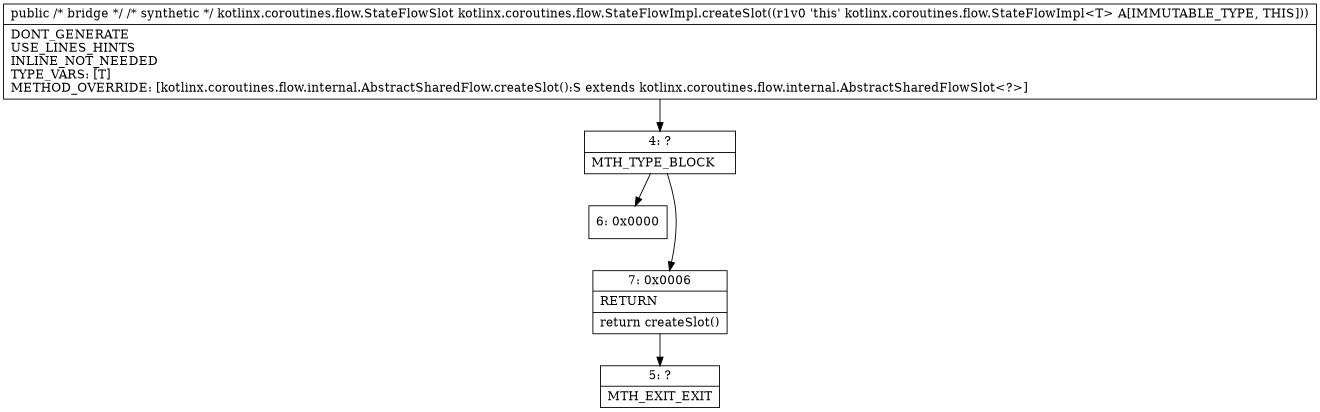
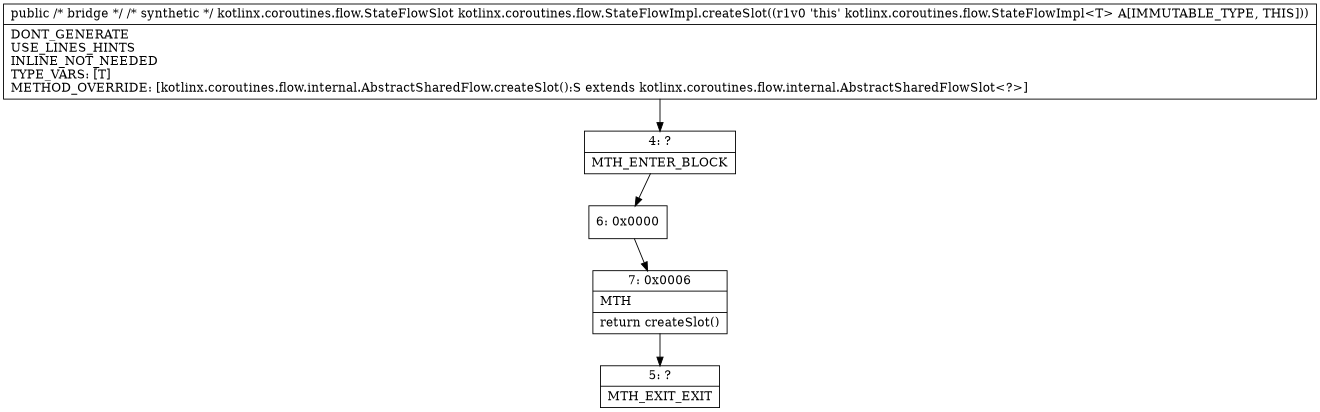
(653, 163) -> (660, 163)
(676, 217) -> (639, 251)
(629, 301) -> (616, 301)
